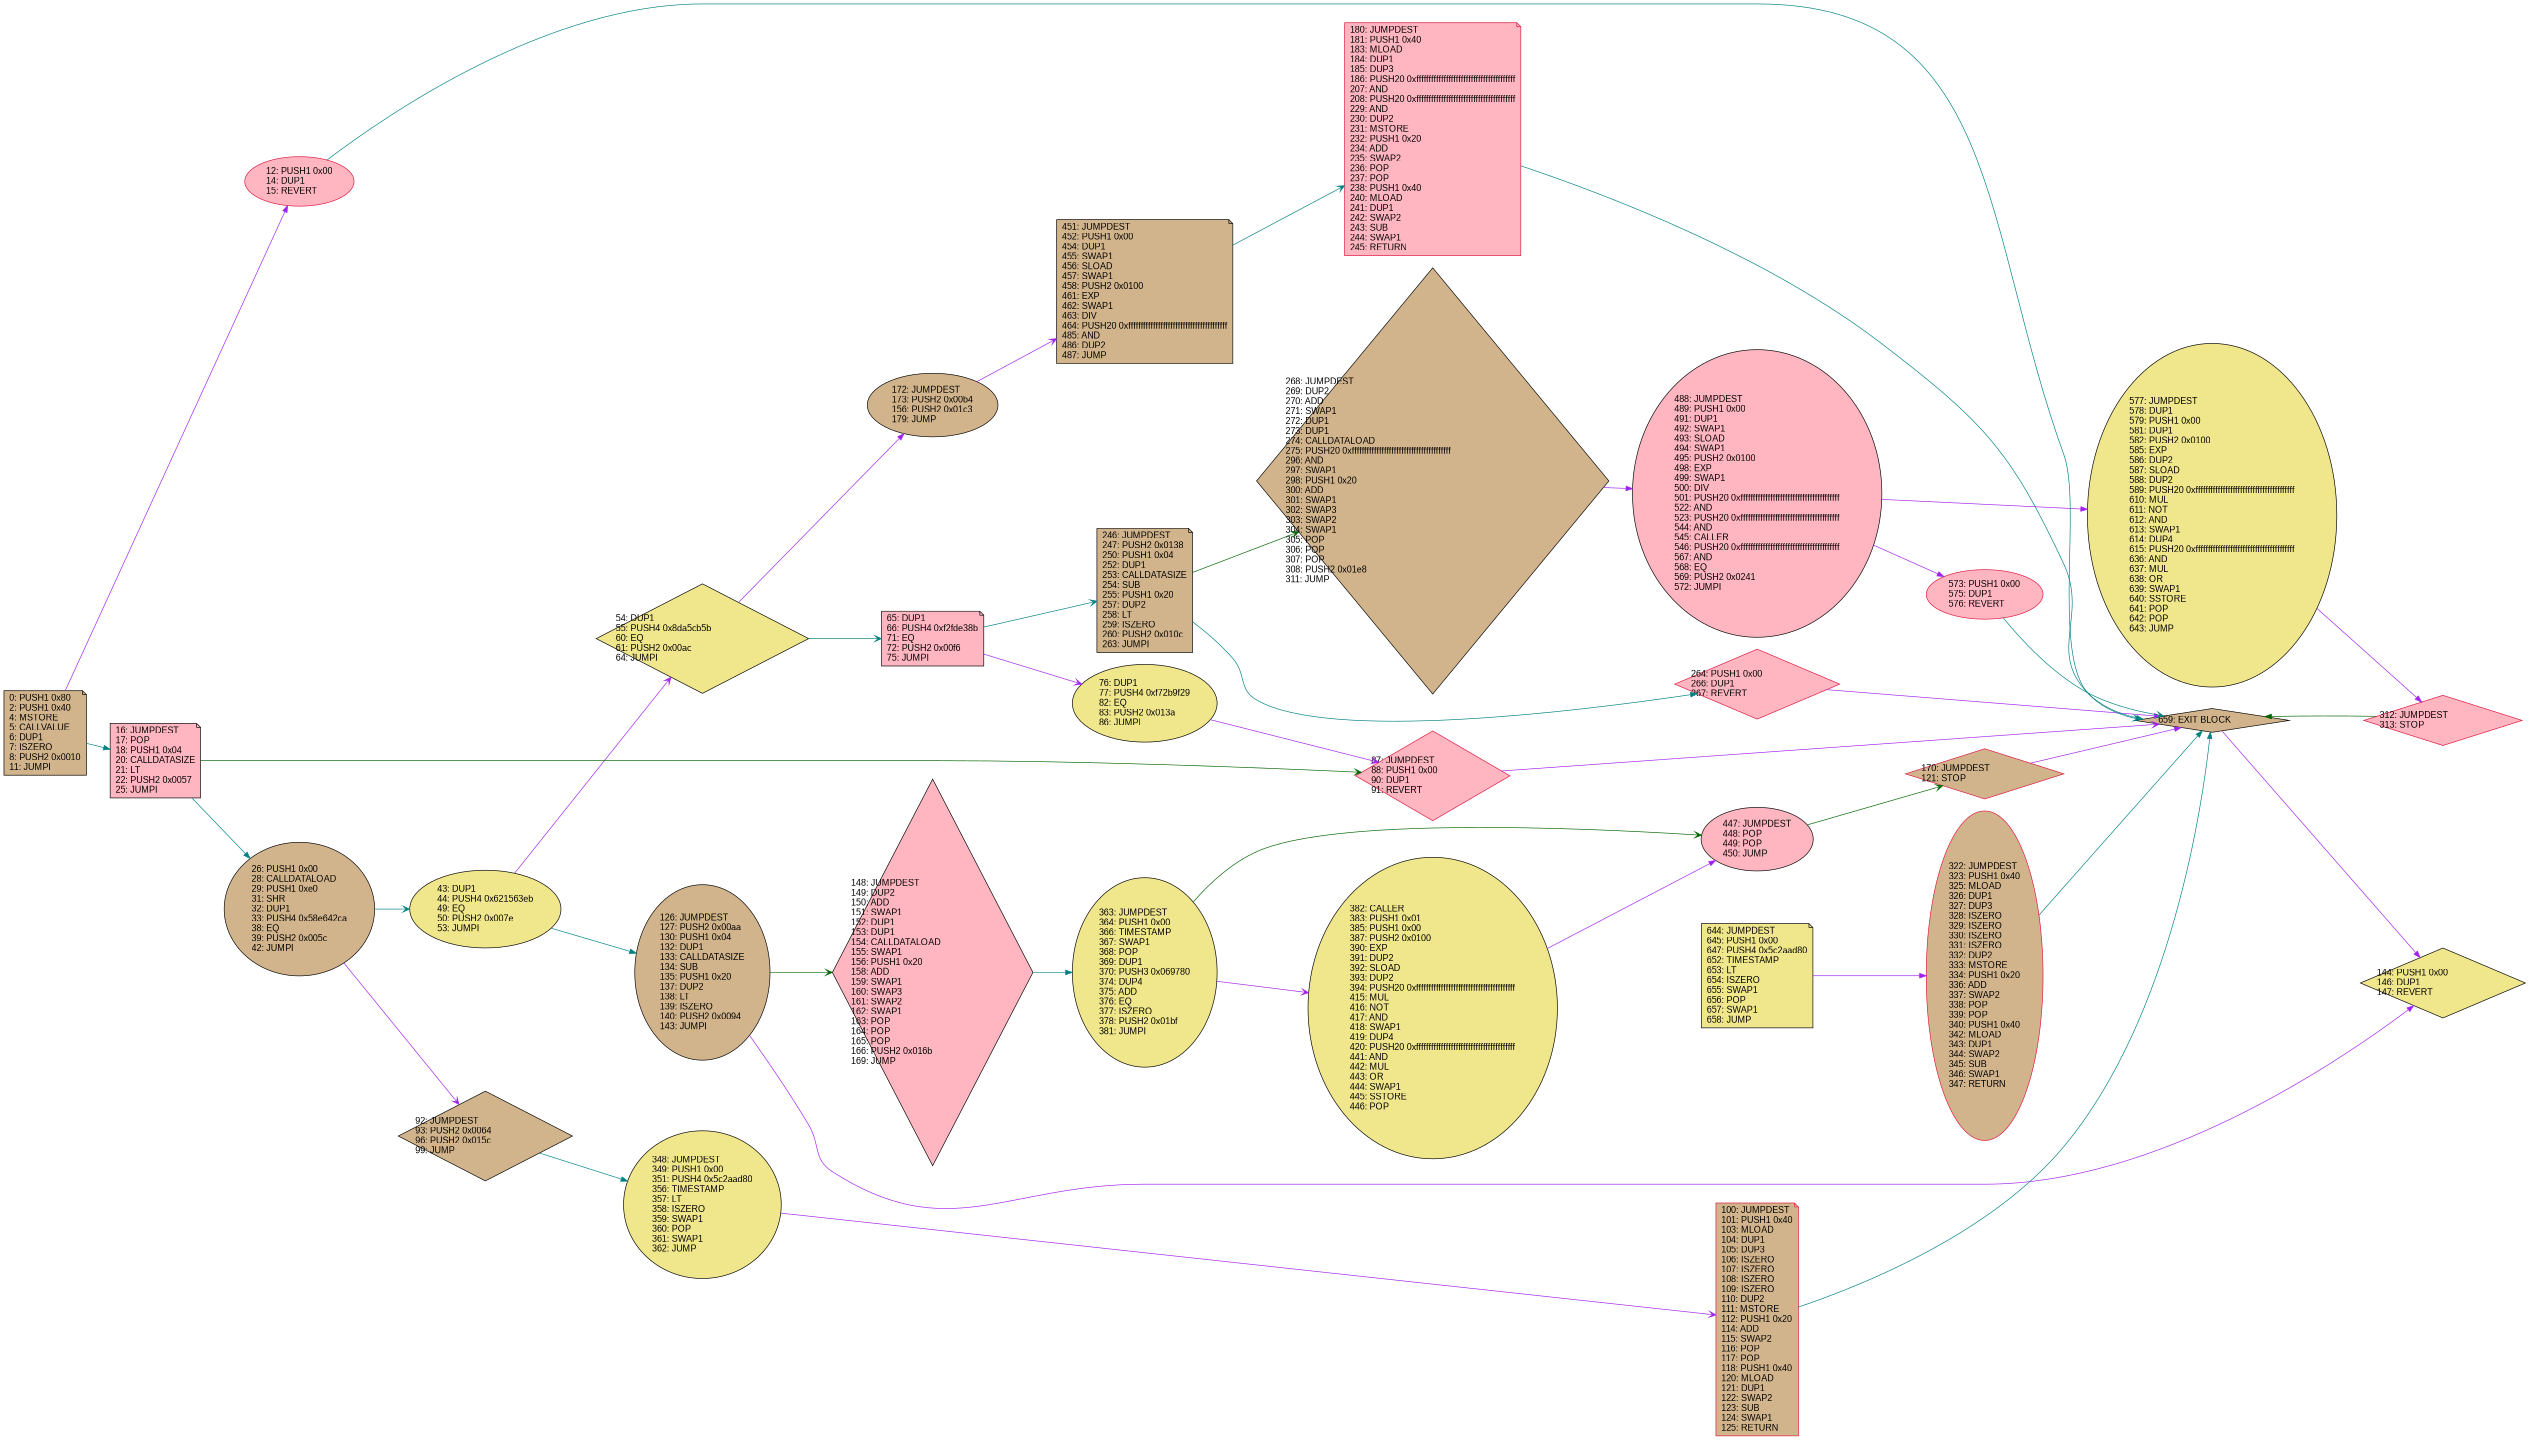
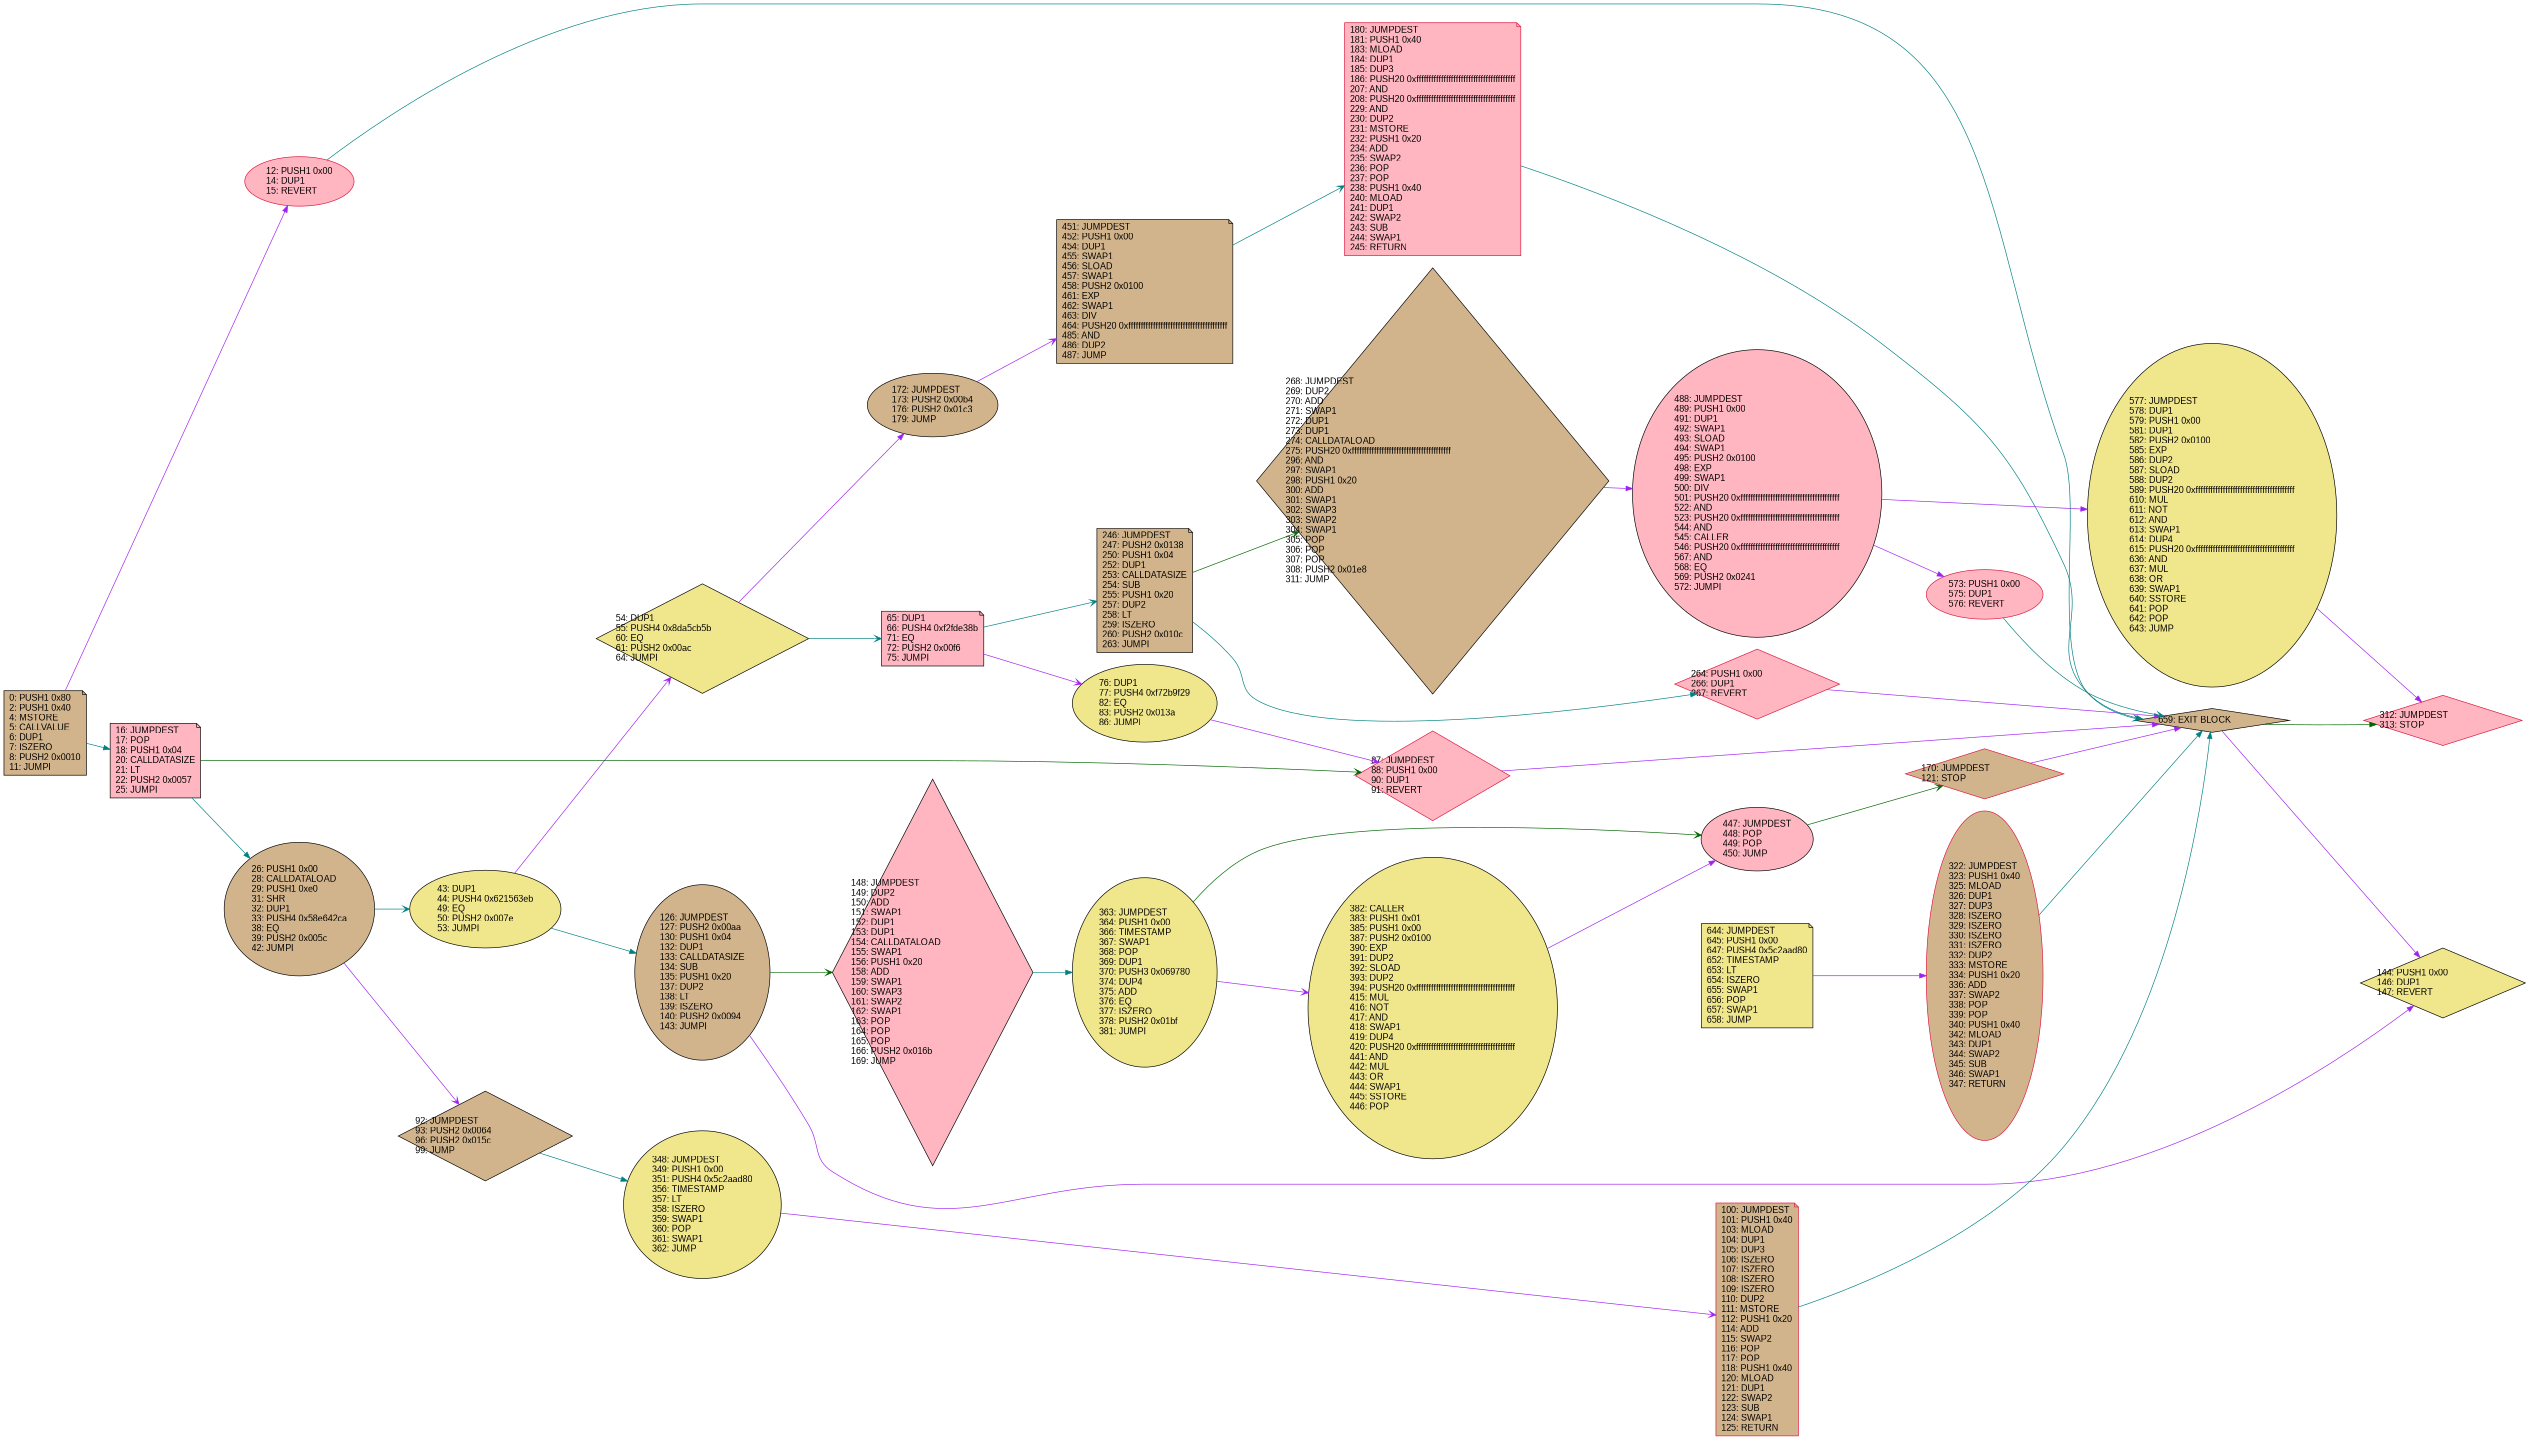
(933, 405) -> (933, 405)
(2324, 716) -> (2317, 725)
(1827, 748) -> (1827, 748)
